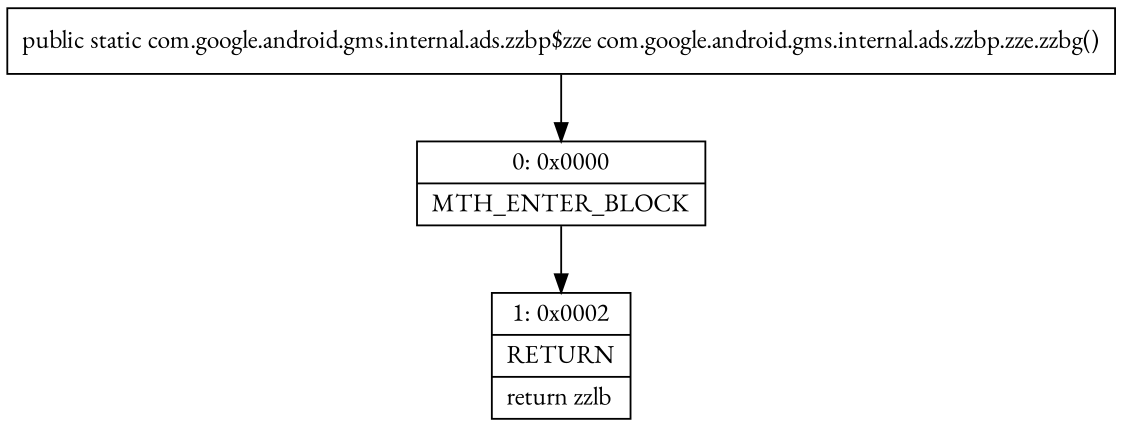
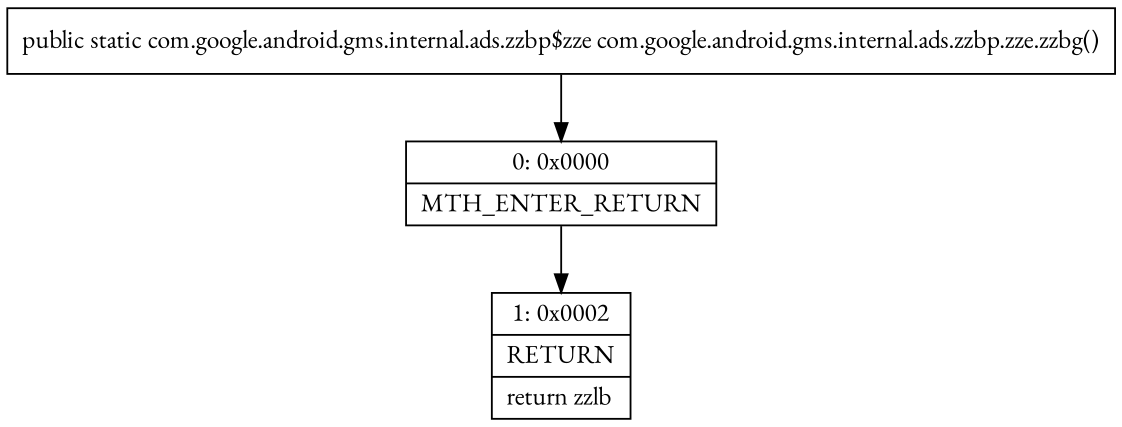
(561, 203) -> (561, 203)
